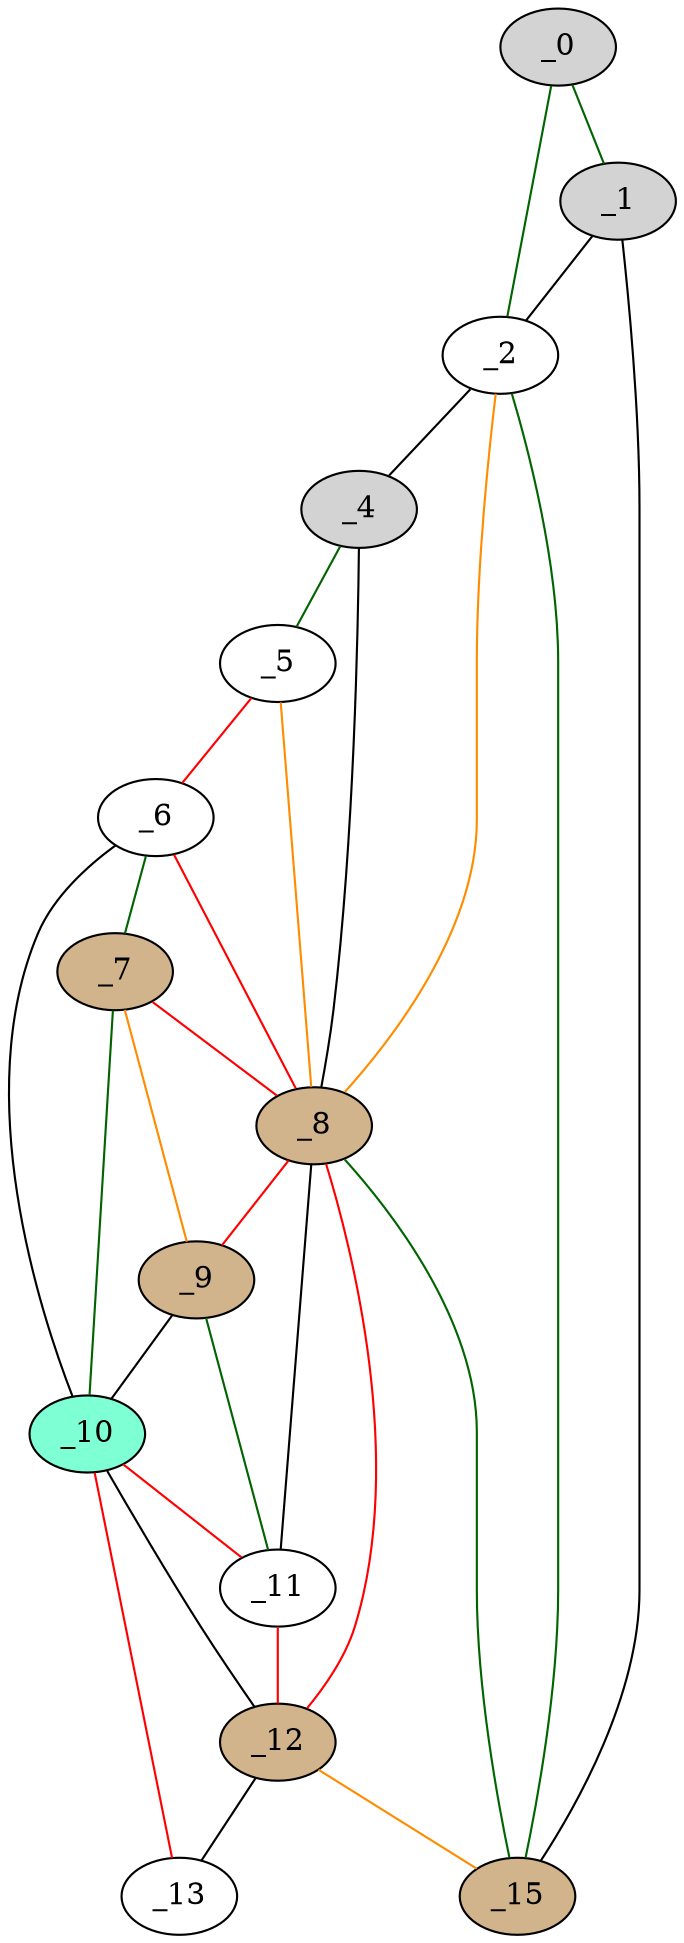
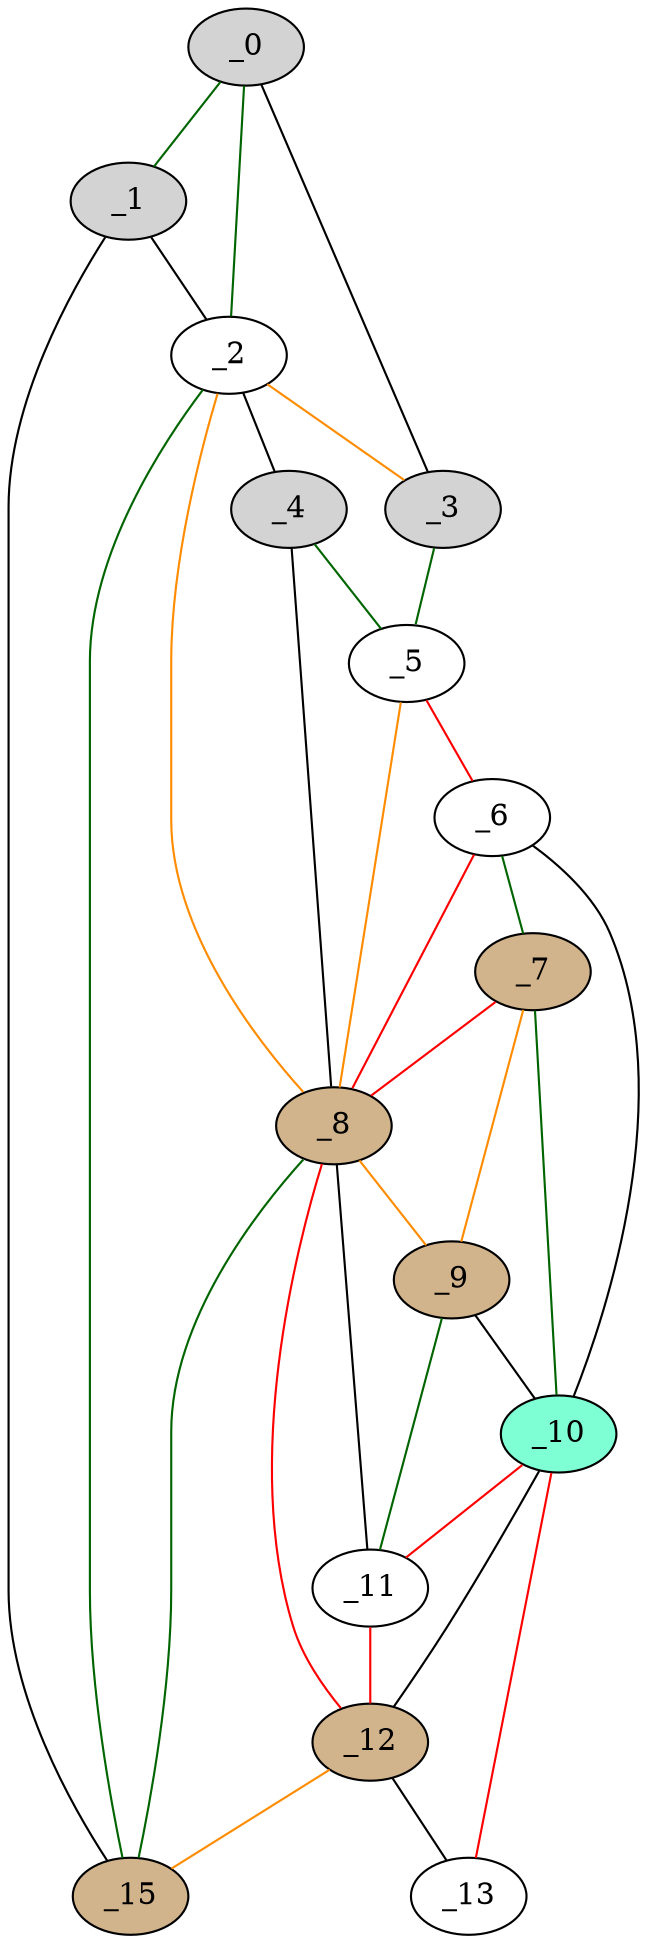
none -> (443, 509)
(255, 1203) -> (393, 1203)
